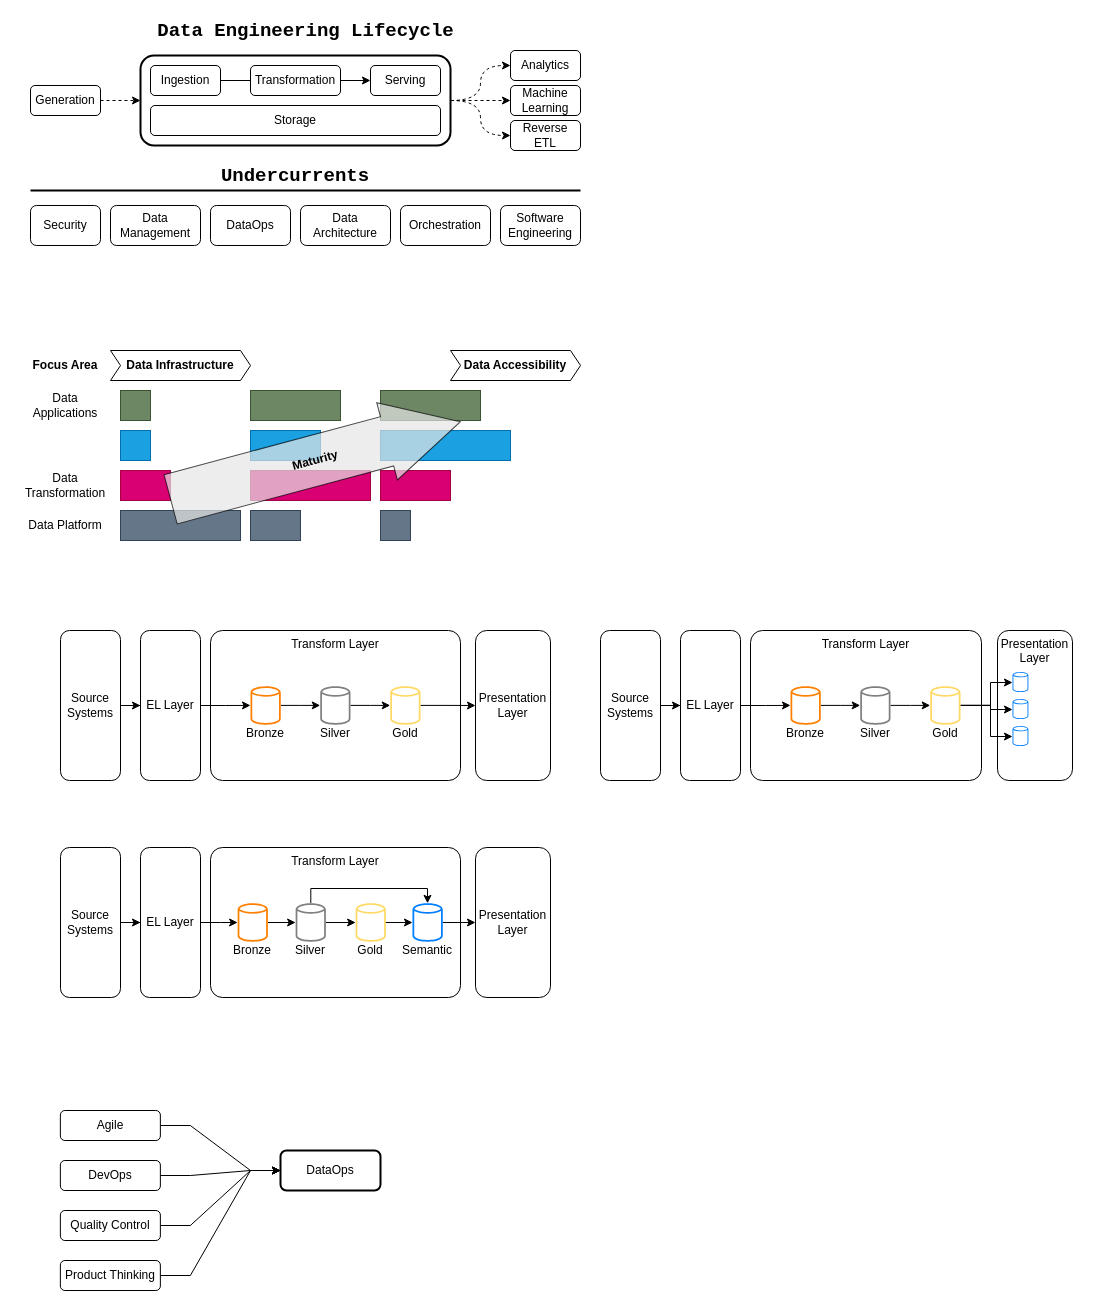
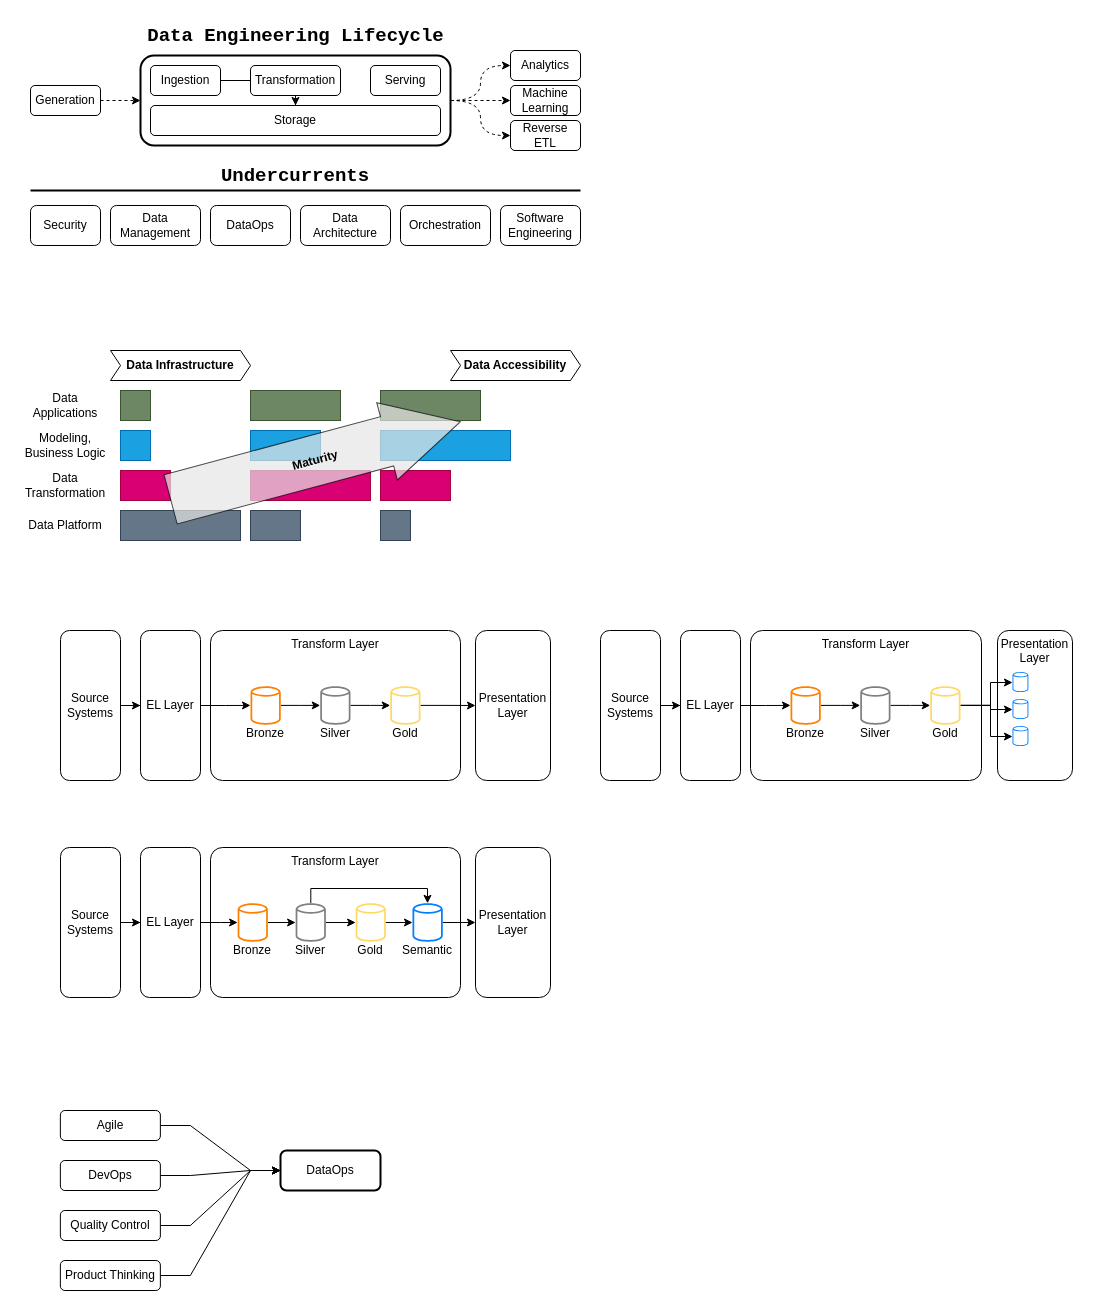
(306, 31) -> (296, 36)
(360, 81) -> (296, 101)
(66, 366) -> none
none -> (66, 446)
